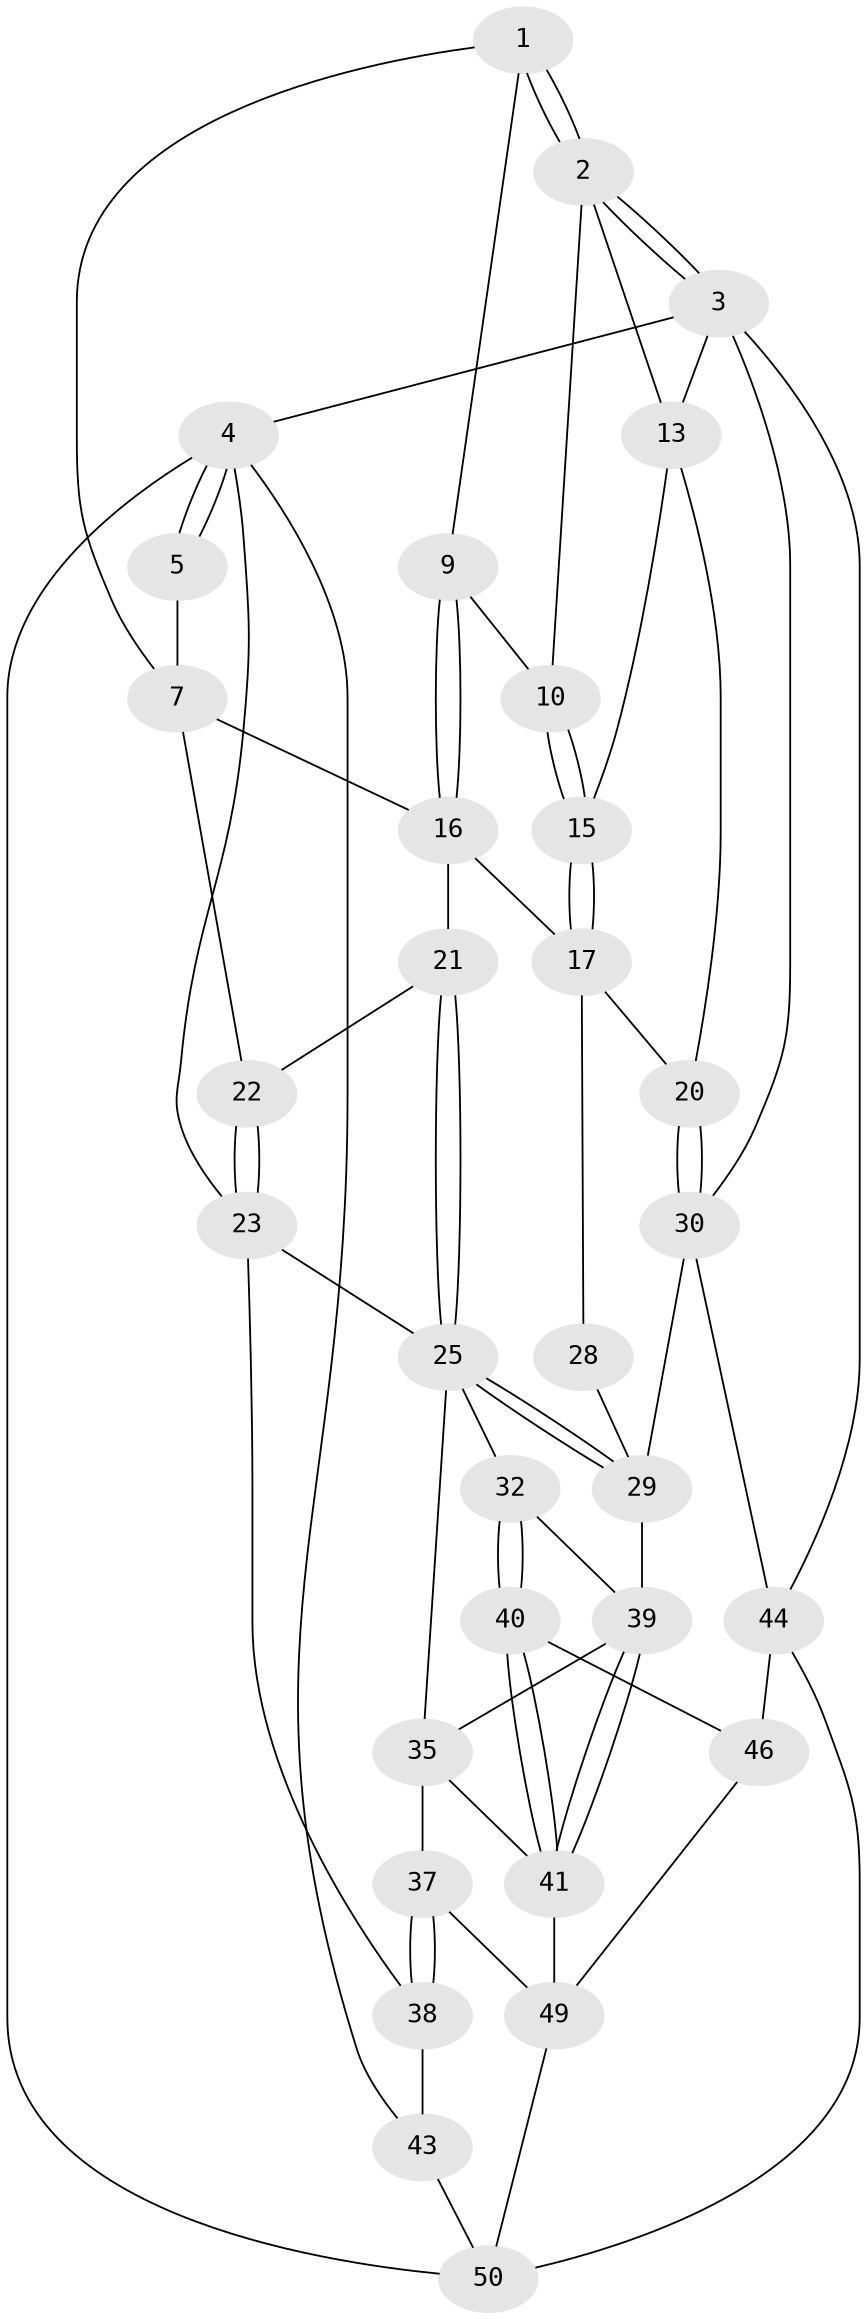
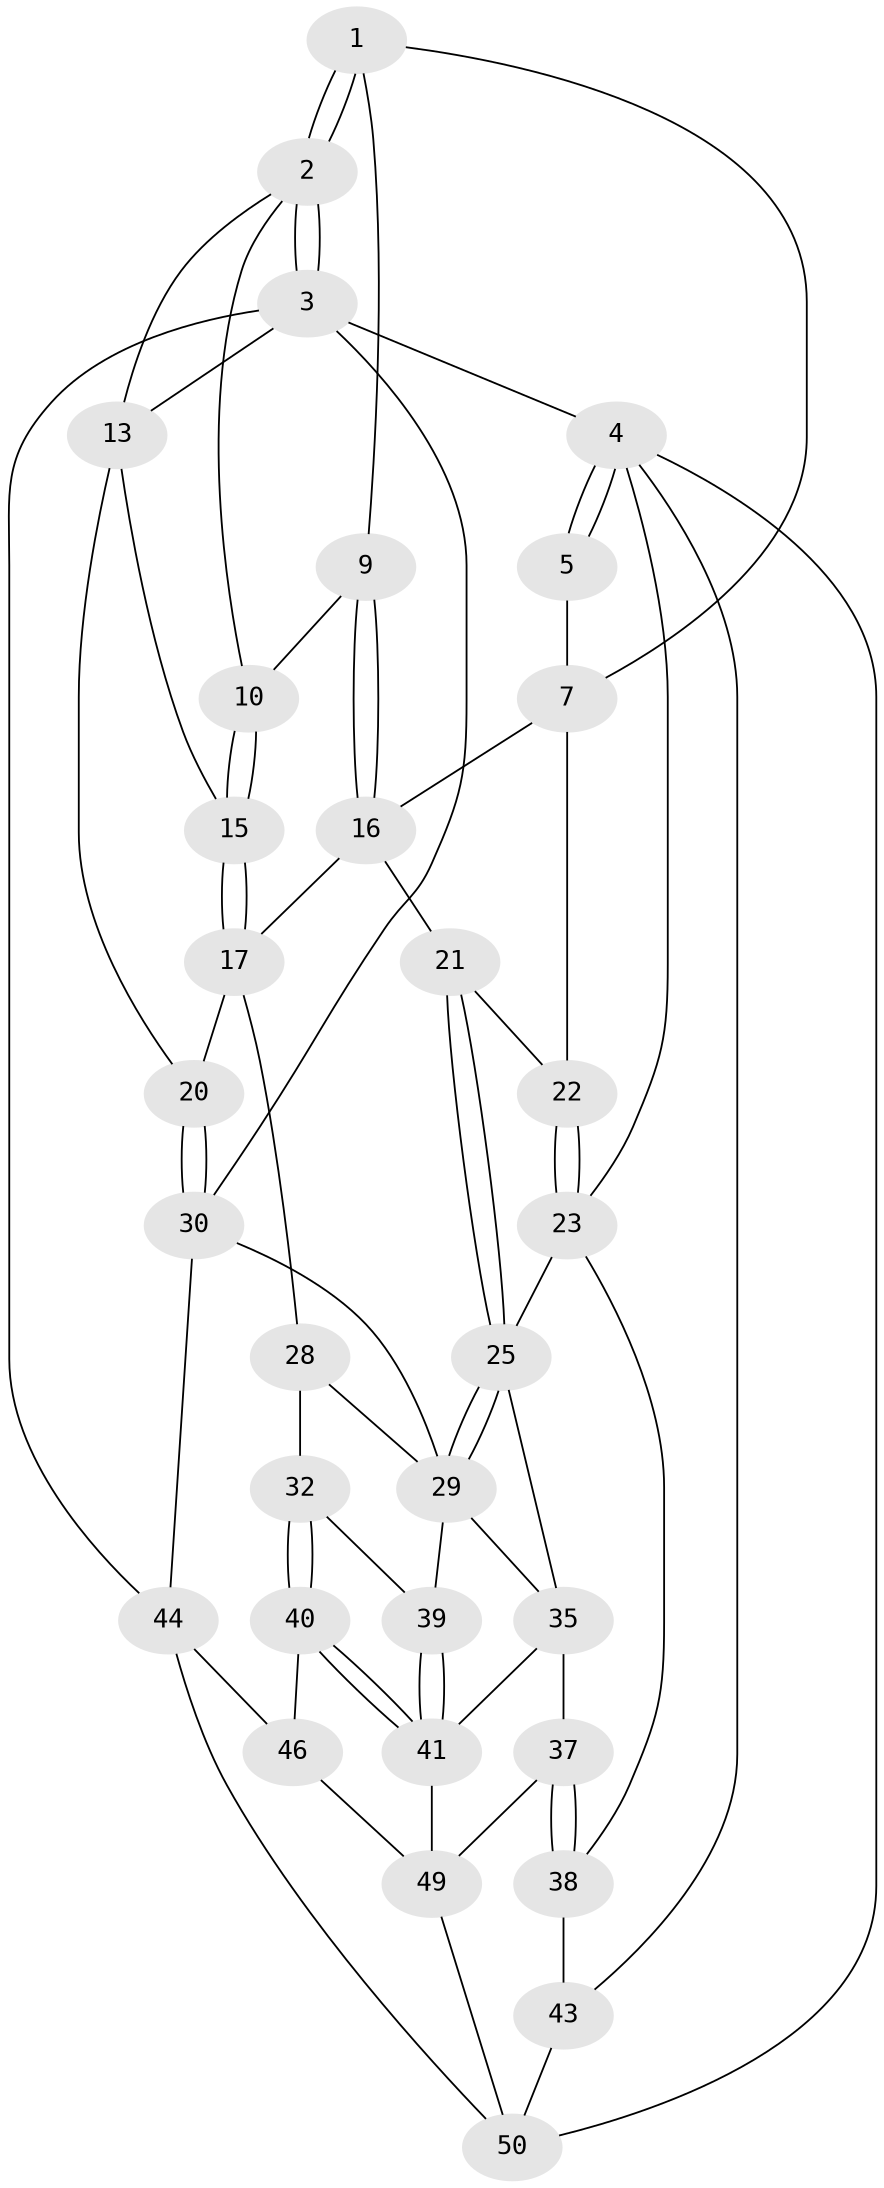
(479, 1423) -> (300, 1423)
(543, 1680) -> (505, 1555)
